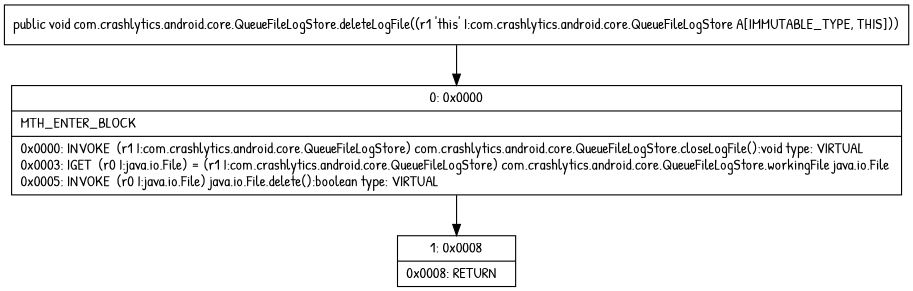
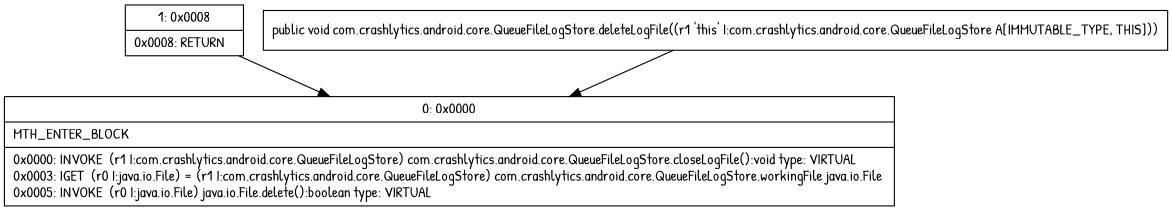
(457, 210) -> (279, 74)
